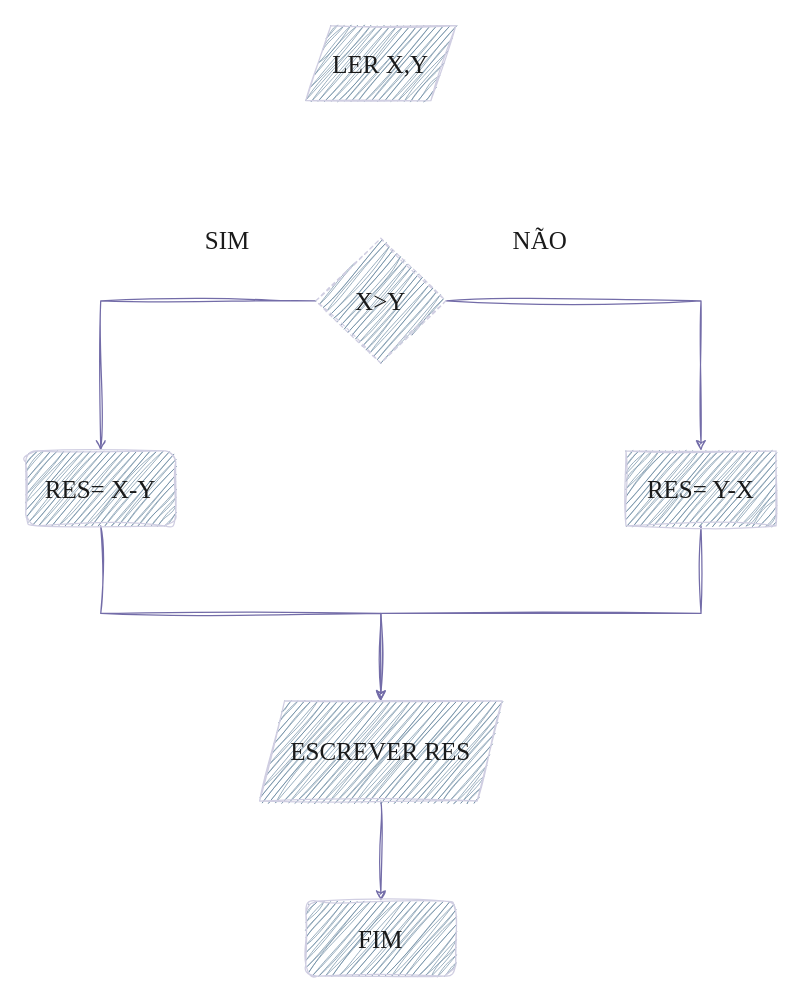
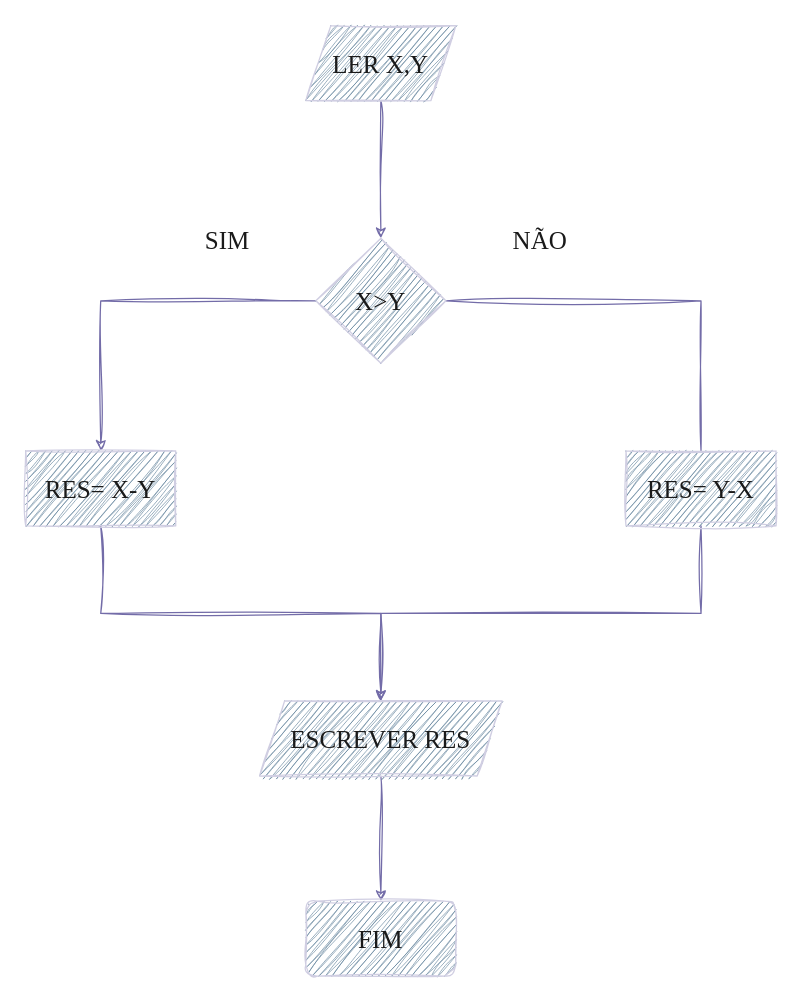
none -> (381, 165)
(381, 301) -> (381, 301)
(701, 441) -> (701, 444)
(101, 443) -> (101, 441)
(101, 488) -> (101, 488)
(381, 751) -> (381, 738)
